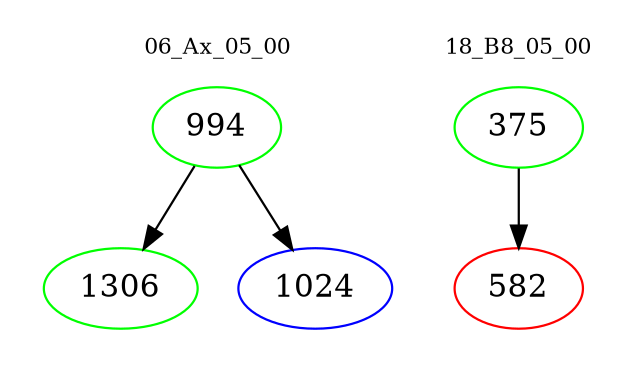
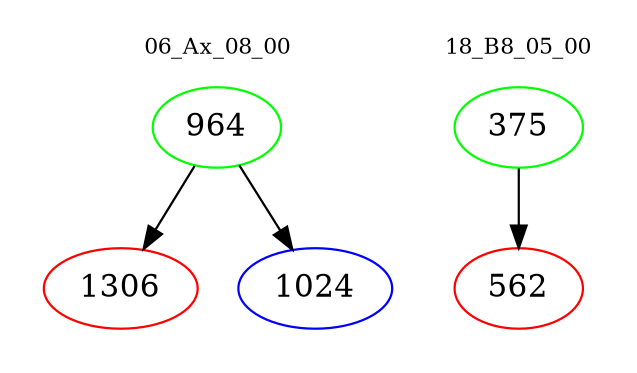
(218, 48) -> (218, 48)
(217, 127) -> (217, 127)
(121, 288) -> (121, 288)
(519, 288) -> (519, 288)
